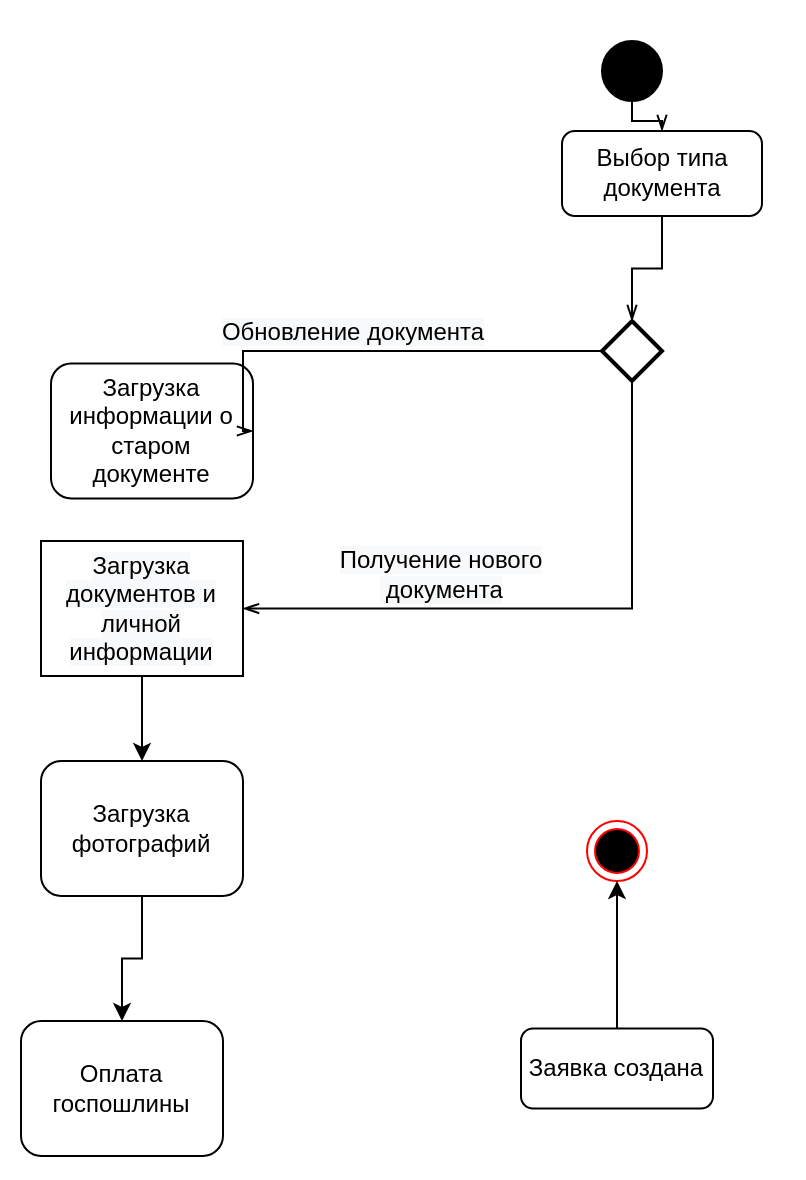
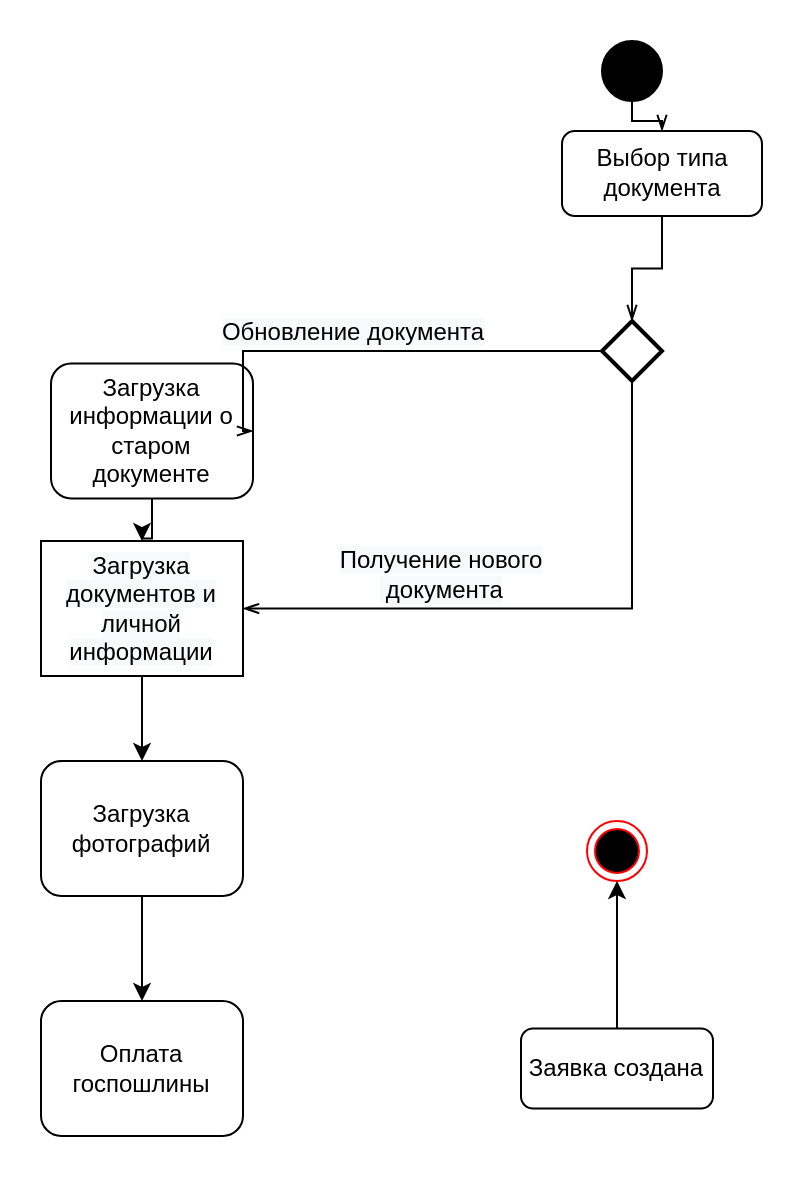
none -> (152, 529)
(122, 1089) -> (142, 1069)
